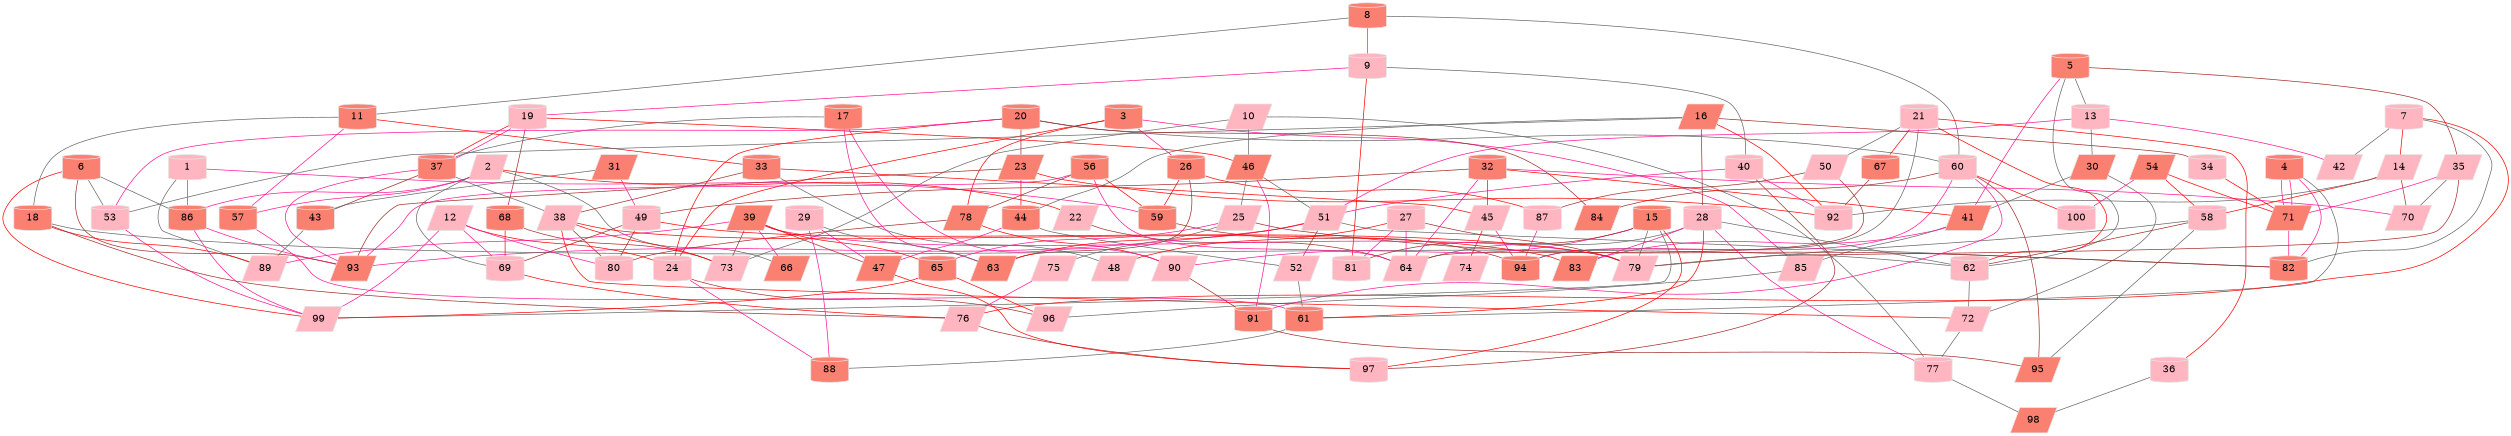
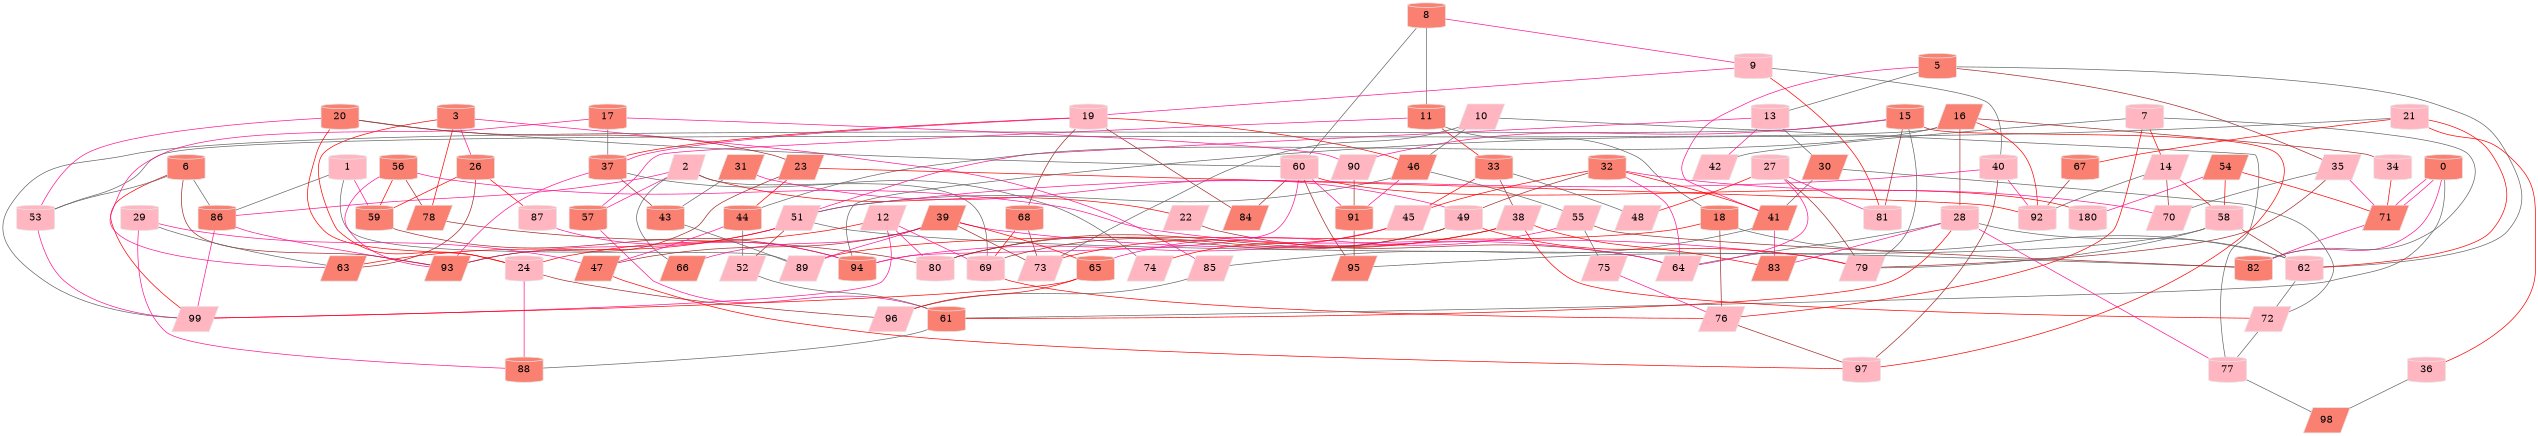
(1322, 134) -> (1172, 170)
(1826, 167) -> none
(2285, 167) -> (2443, 167)
(489, 190) -> (929, 182)
(1239, 218) -> (1578, 218)
(2076, 218) -> (2088, 218)
(1070, 243) -> none
